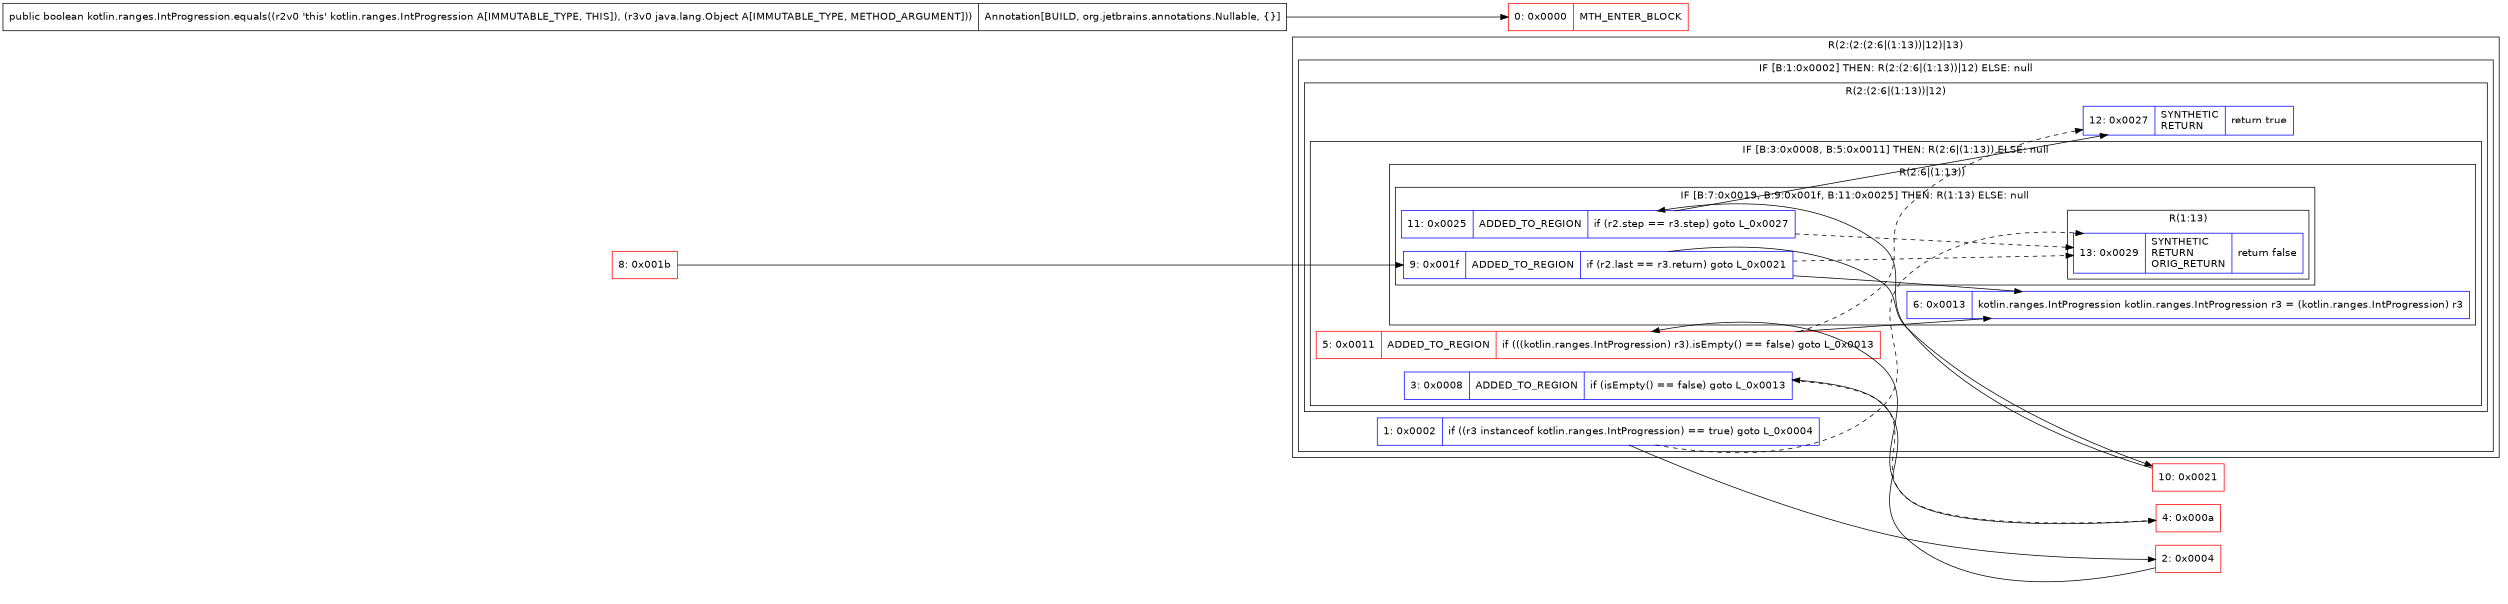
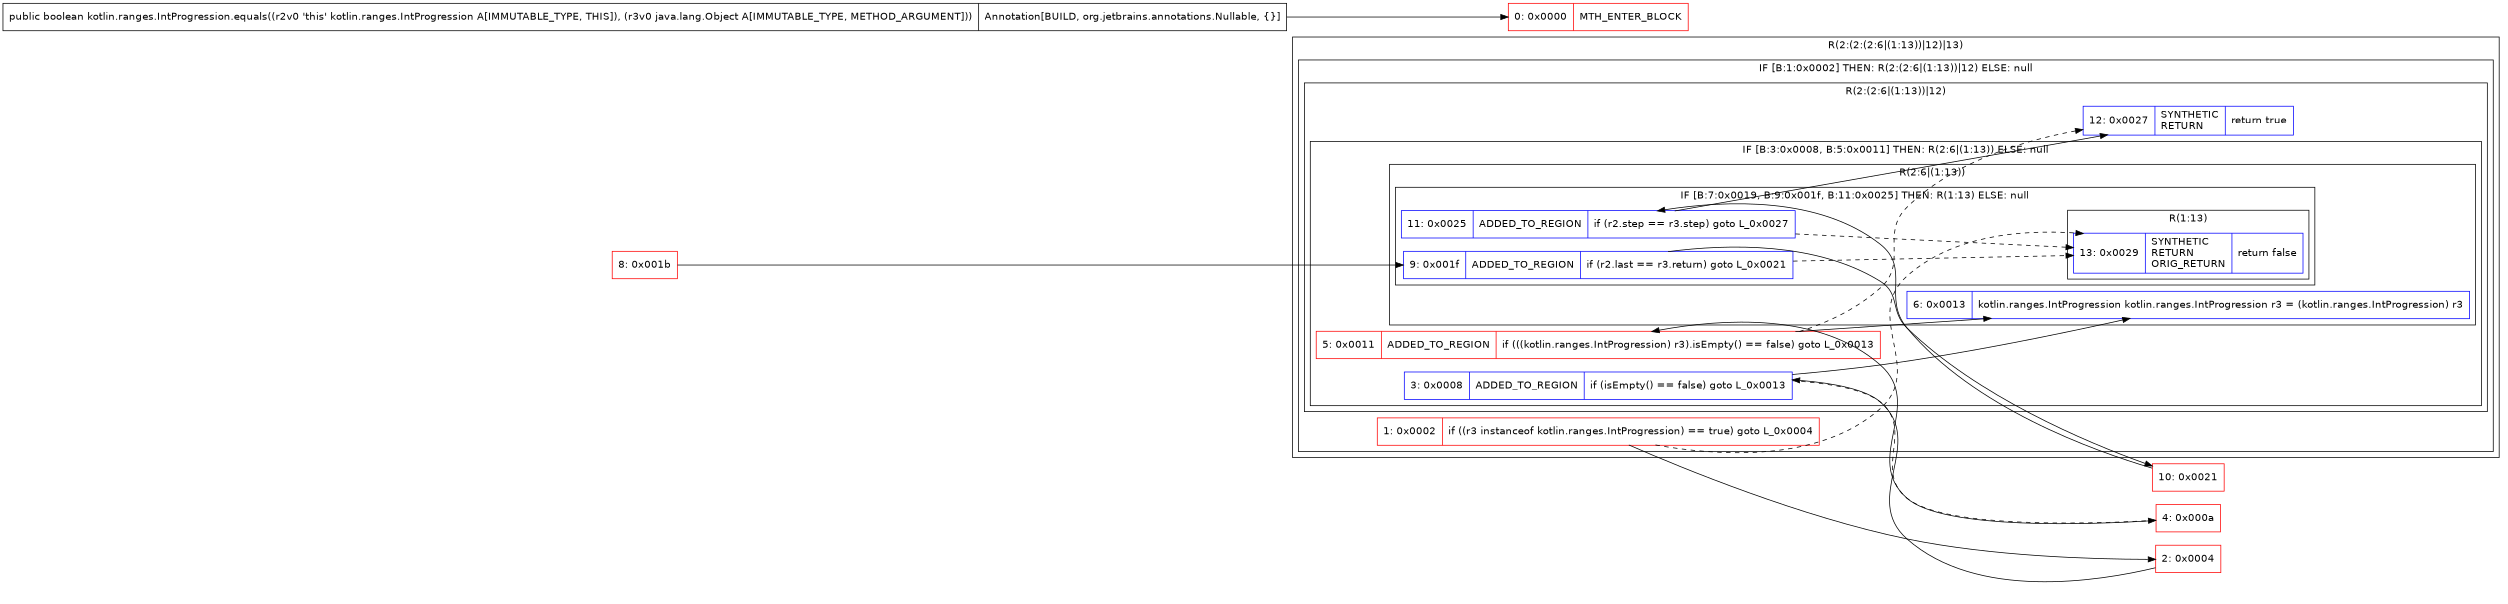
(1865, 280) -> (1958, 353)
(1598, 432) -> (1598, 432)
